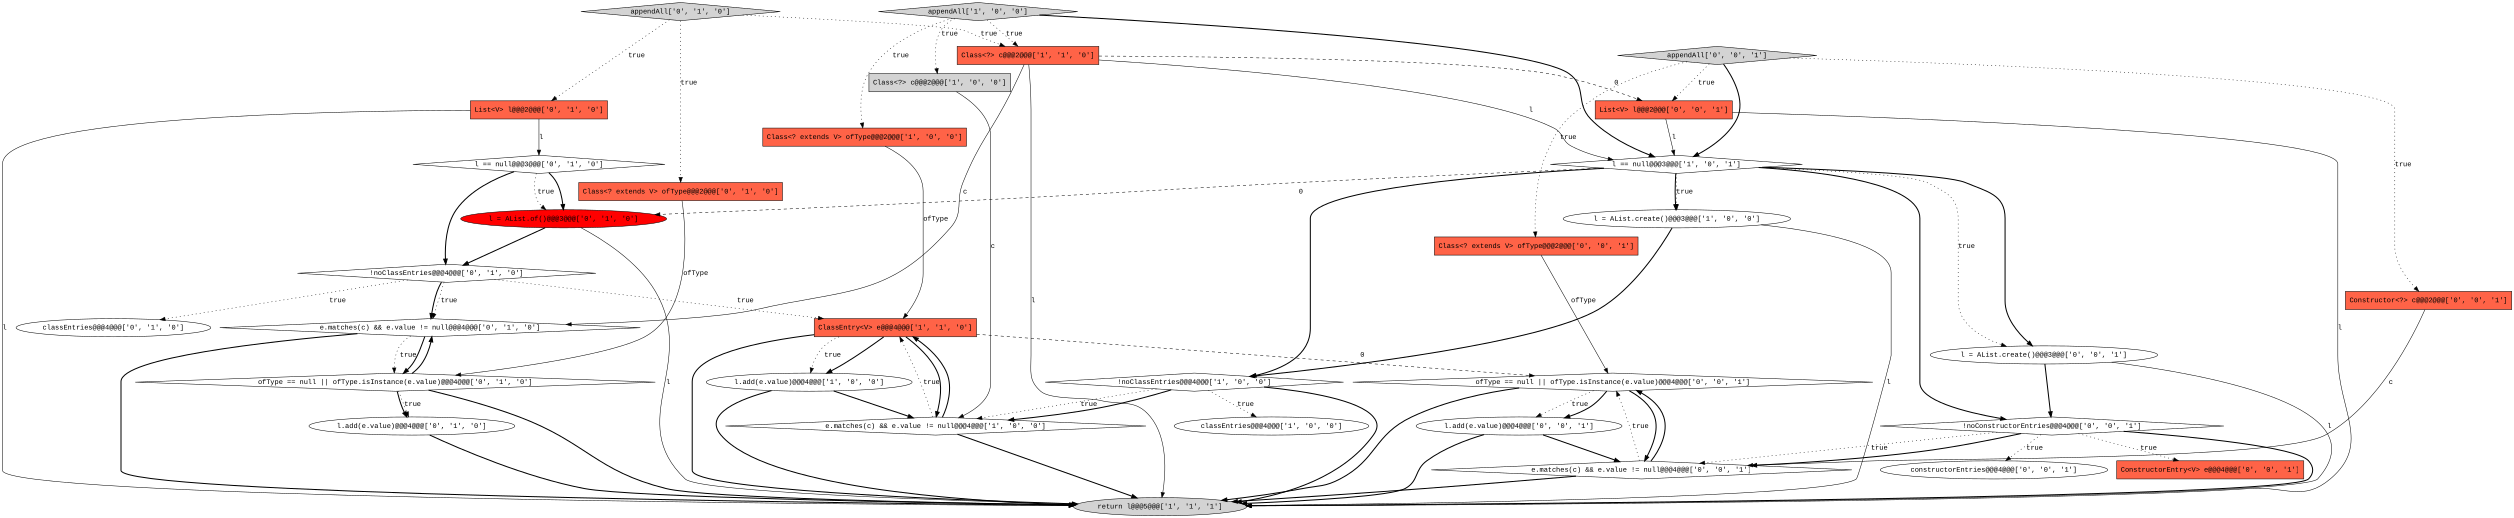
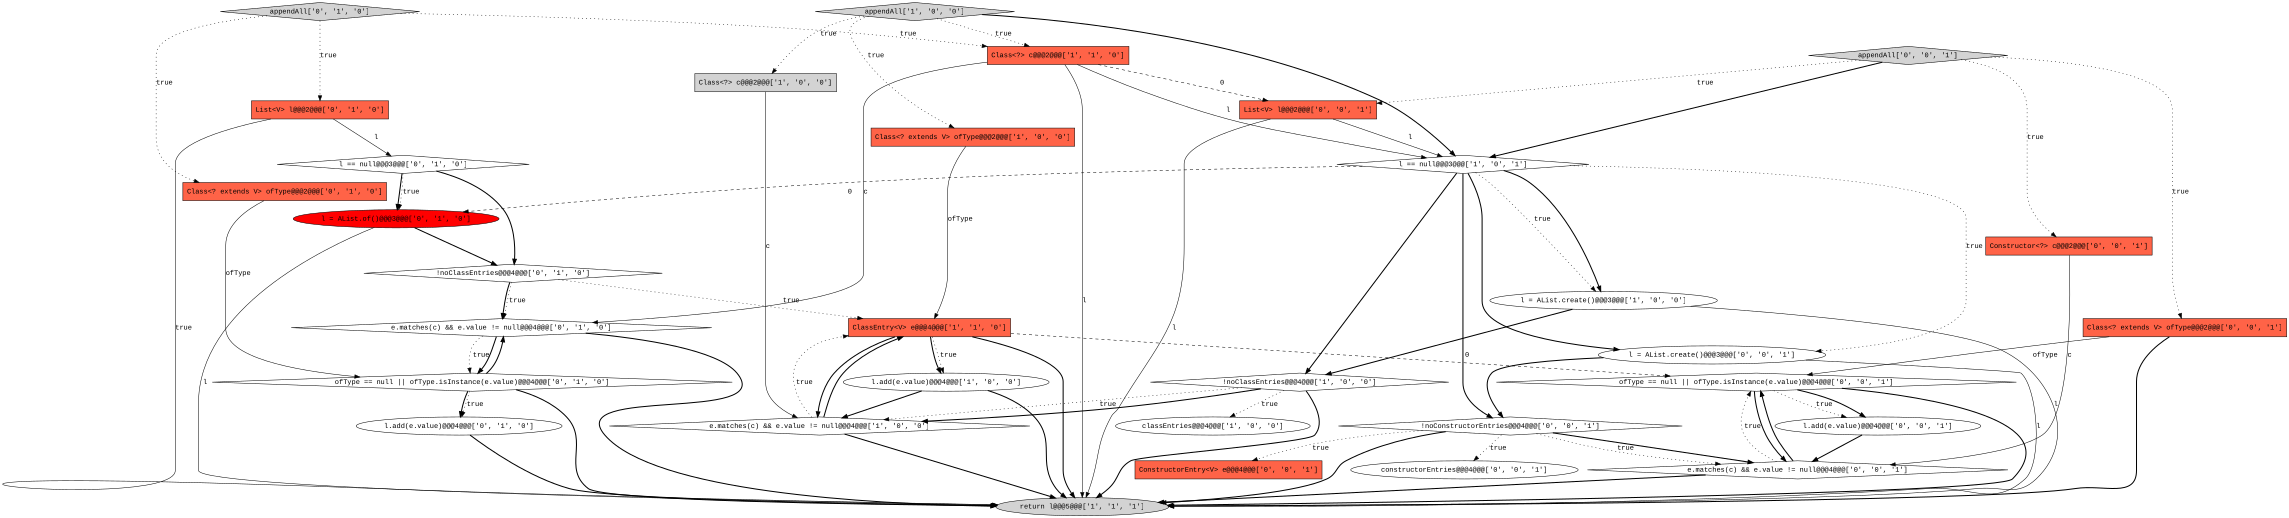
(5, 328) -> (184, 328)
(113, 328) -> none
(1363, 496) -> (1846, 499)
